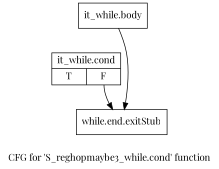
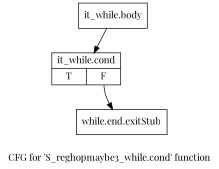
(128, 65) -> (102, 38)
